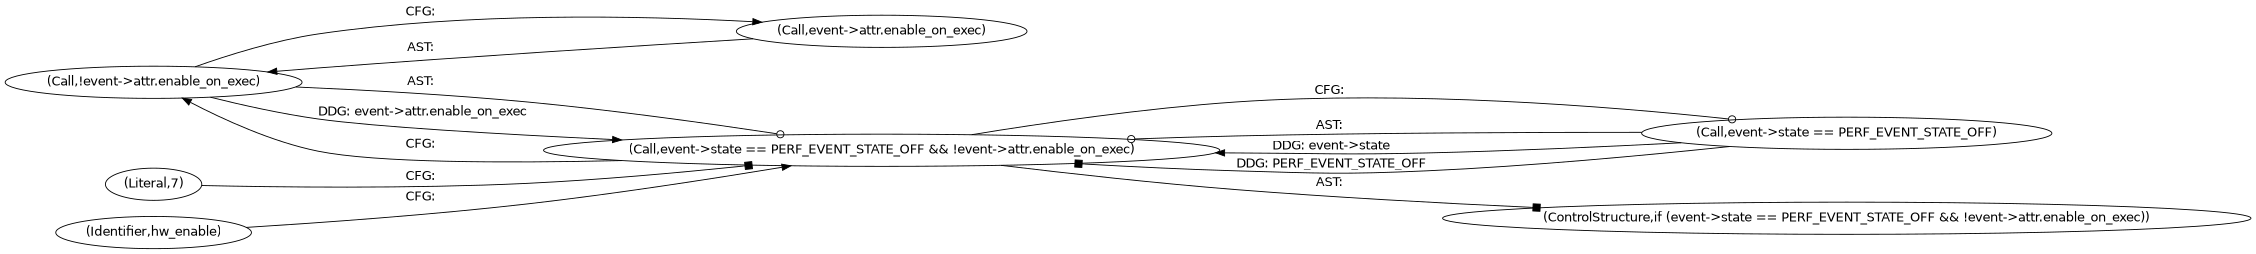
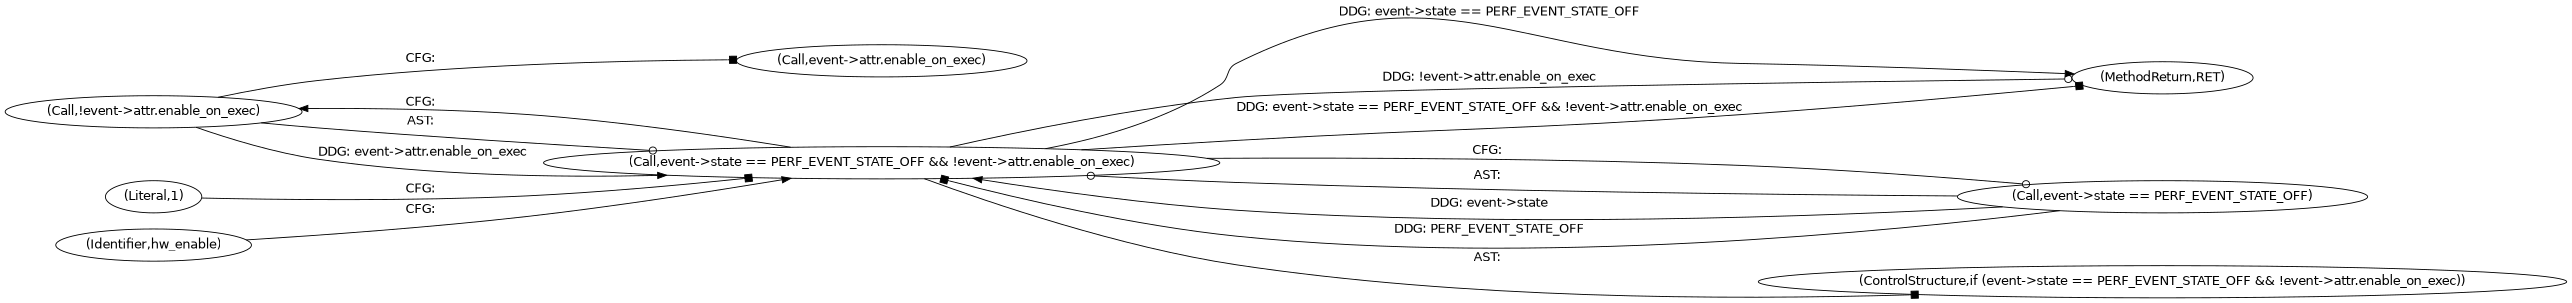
(471, 20) -> (472, 68)
(515, 54) -> none
none -> (2162, 78)
(154, 184) -> (154, 197)
